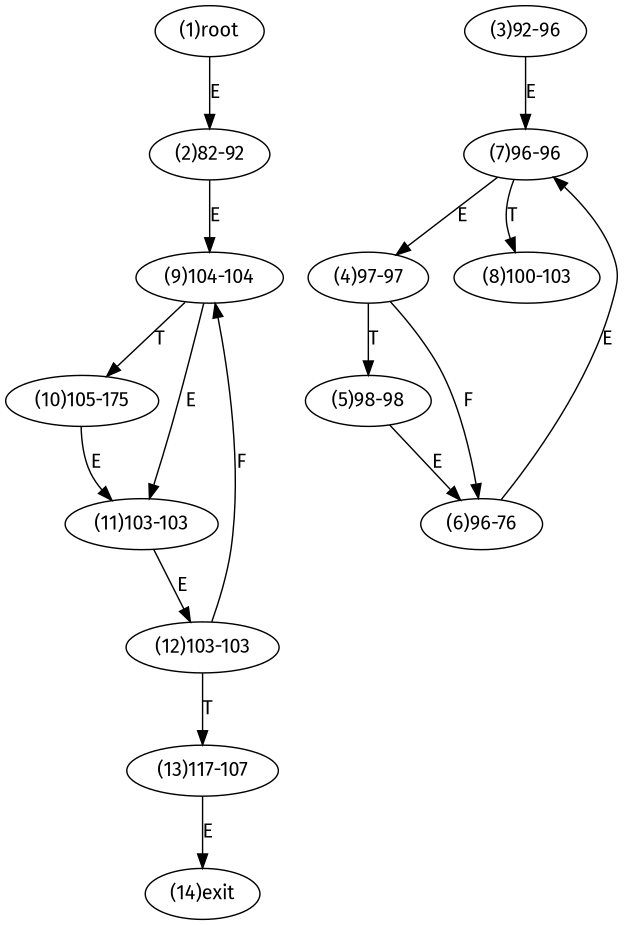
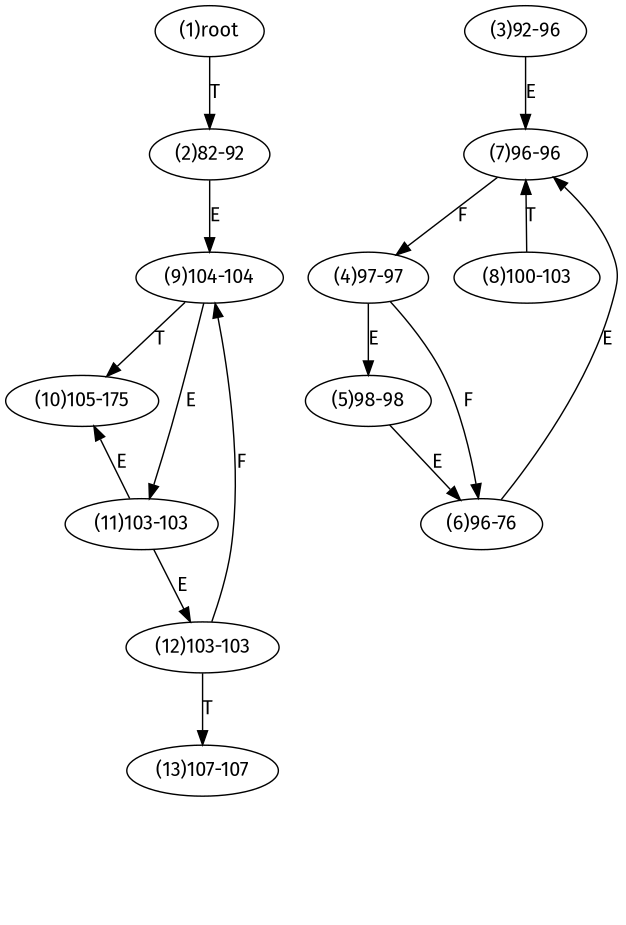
(215, 93) -> (215, 93)
(507, 209) -> (526, 223)
(463, 216) -> (463, 216)
(374, 339) -> (374, 339)
(86, 460) -> (115, 469)
(203, 771) -> (203, 771)
(203, 894) -> none
